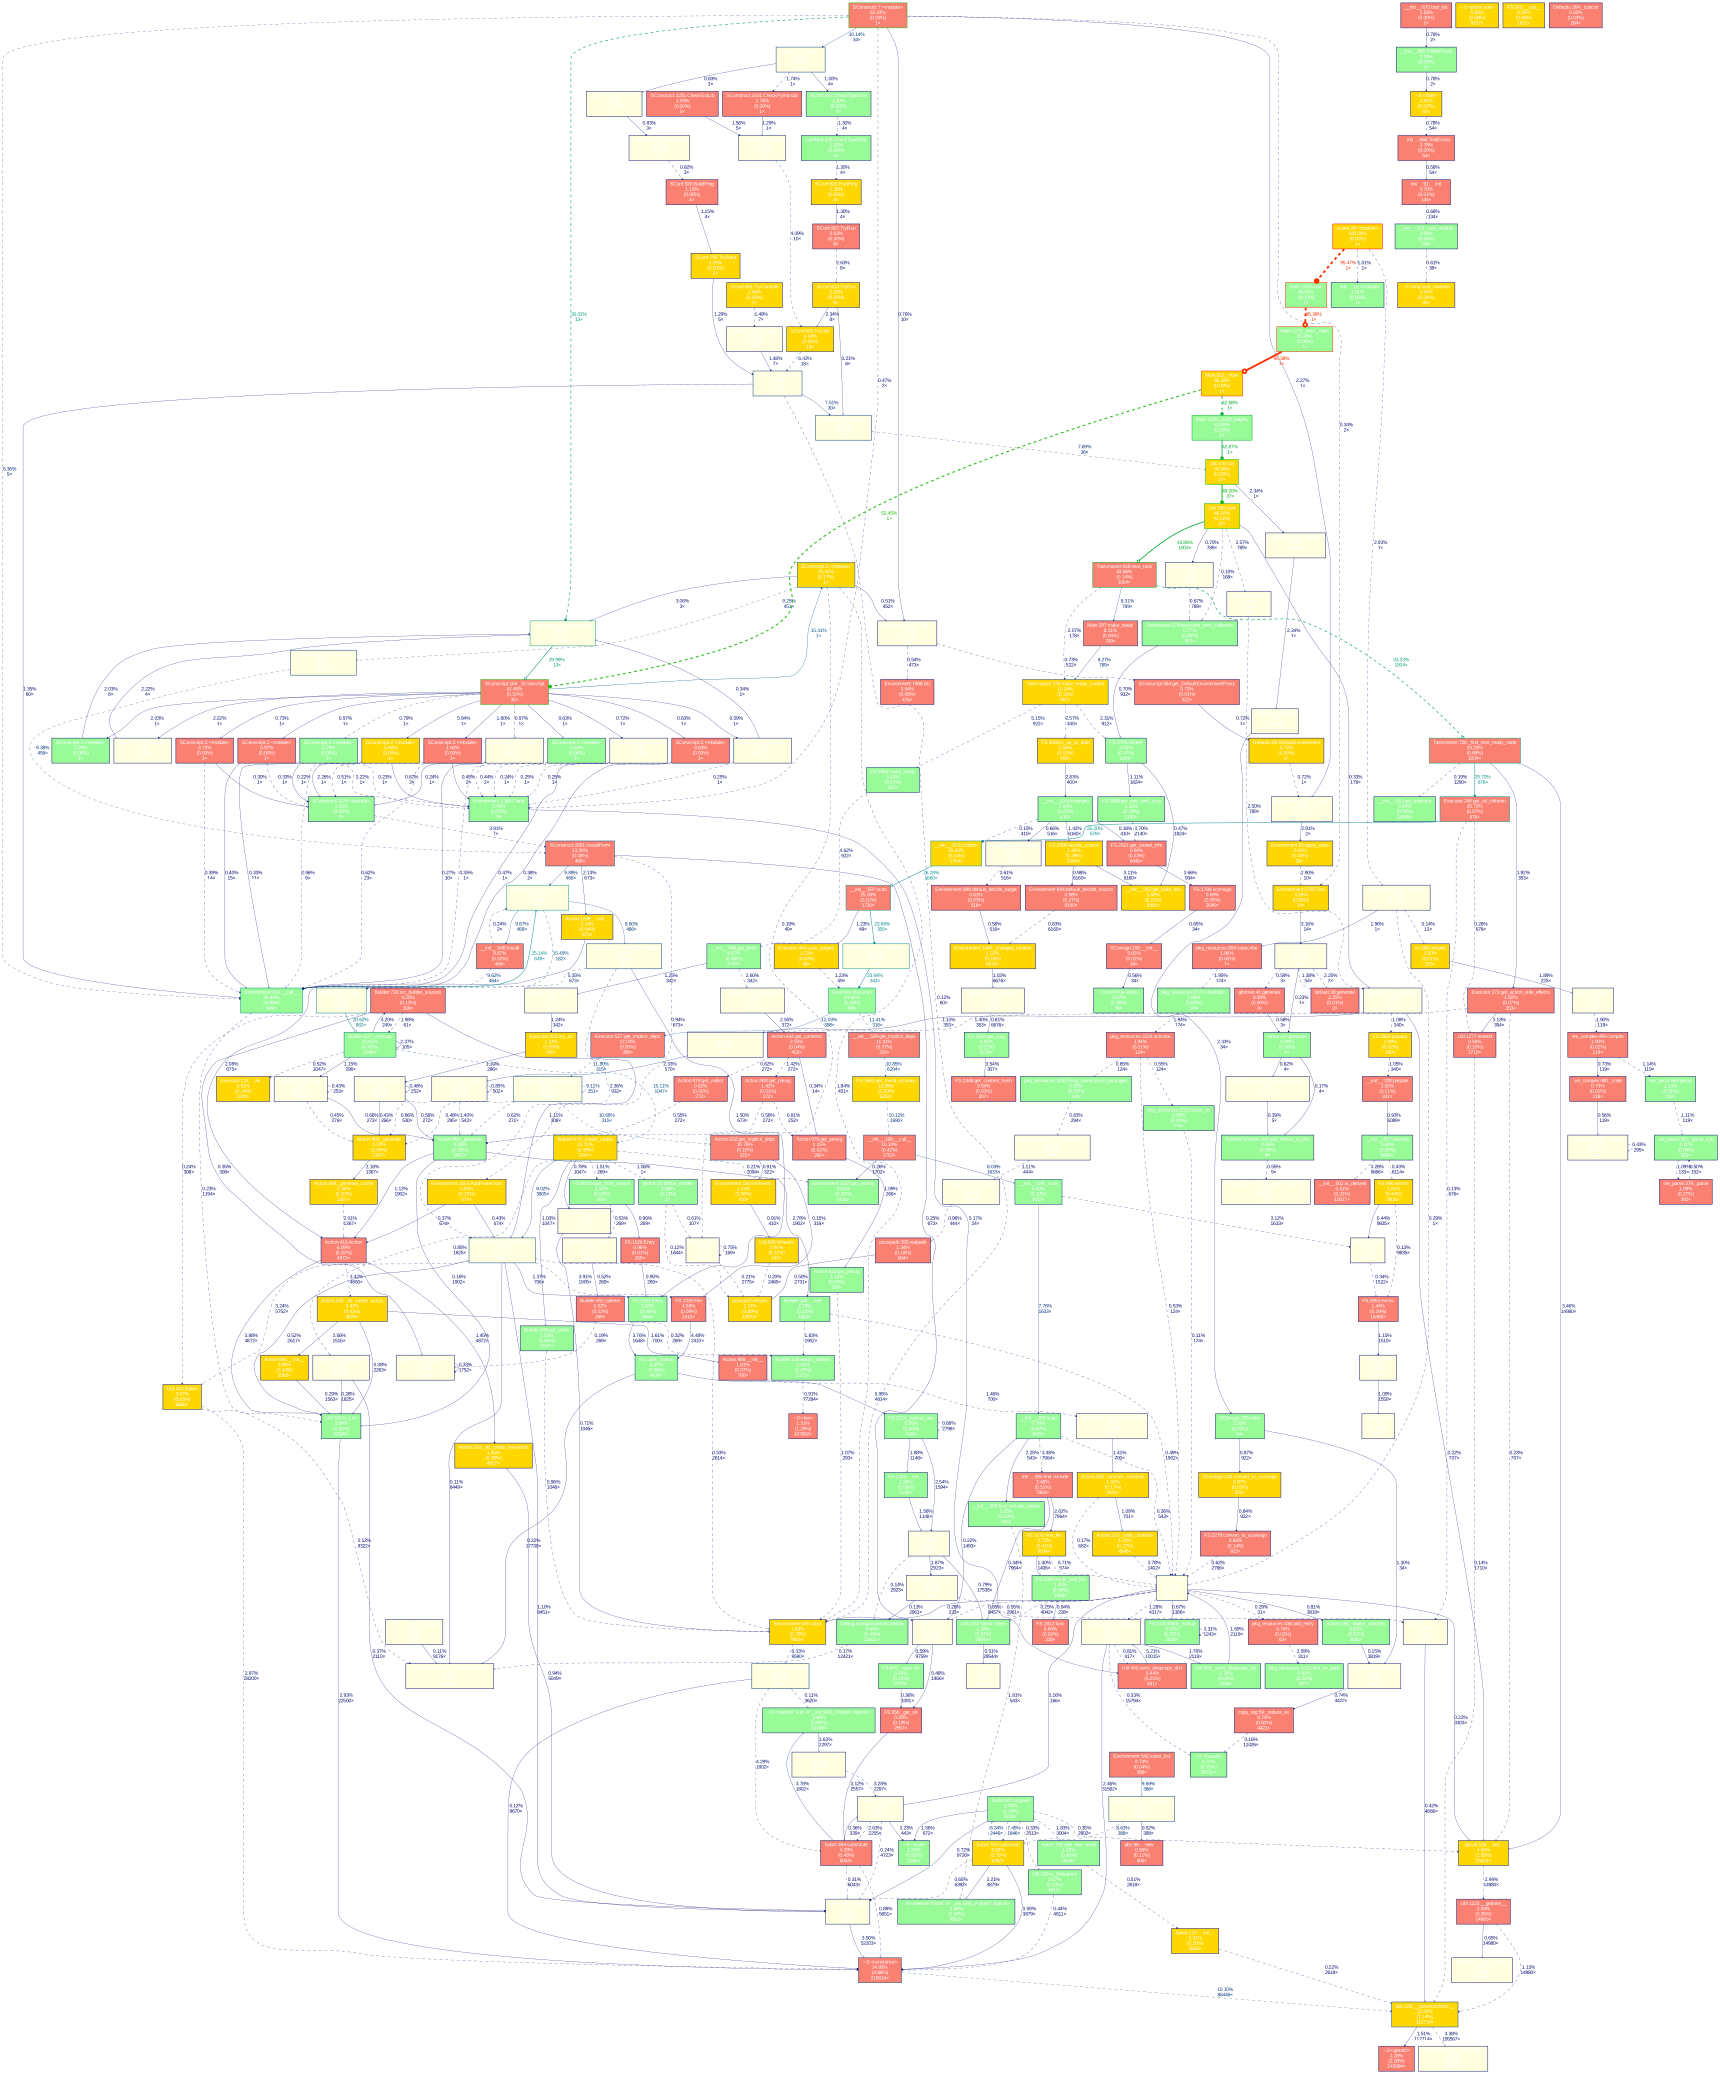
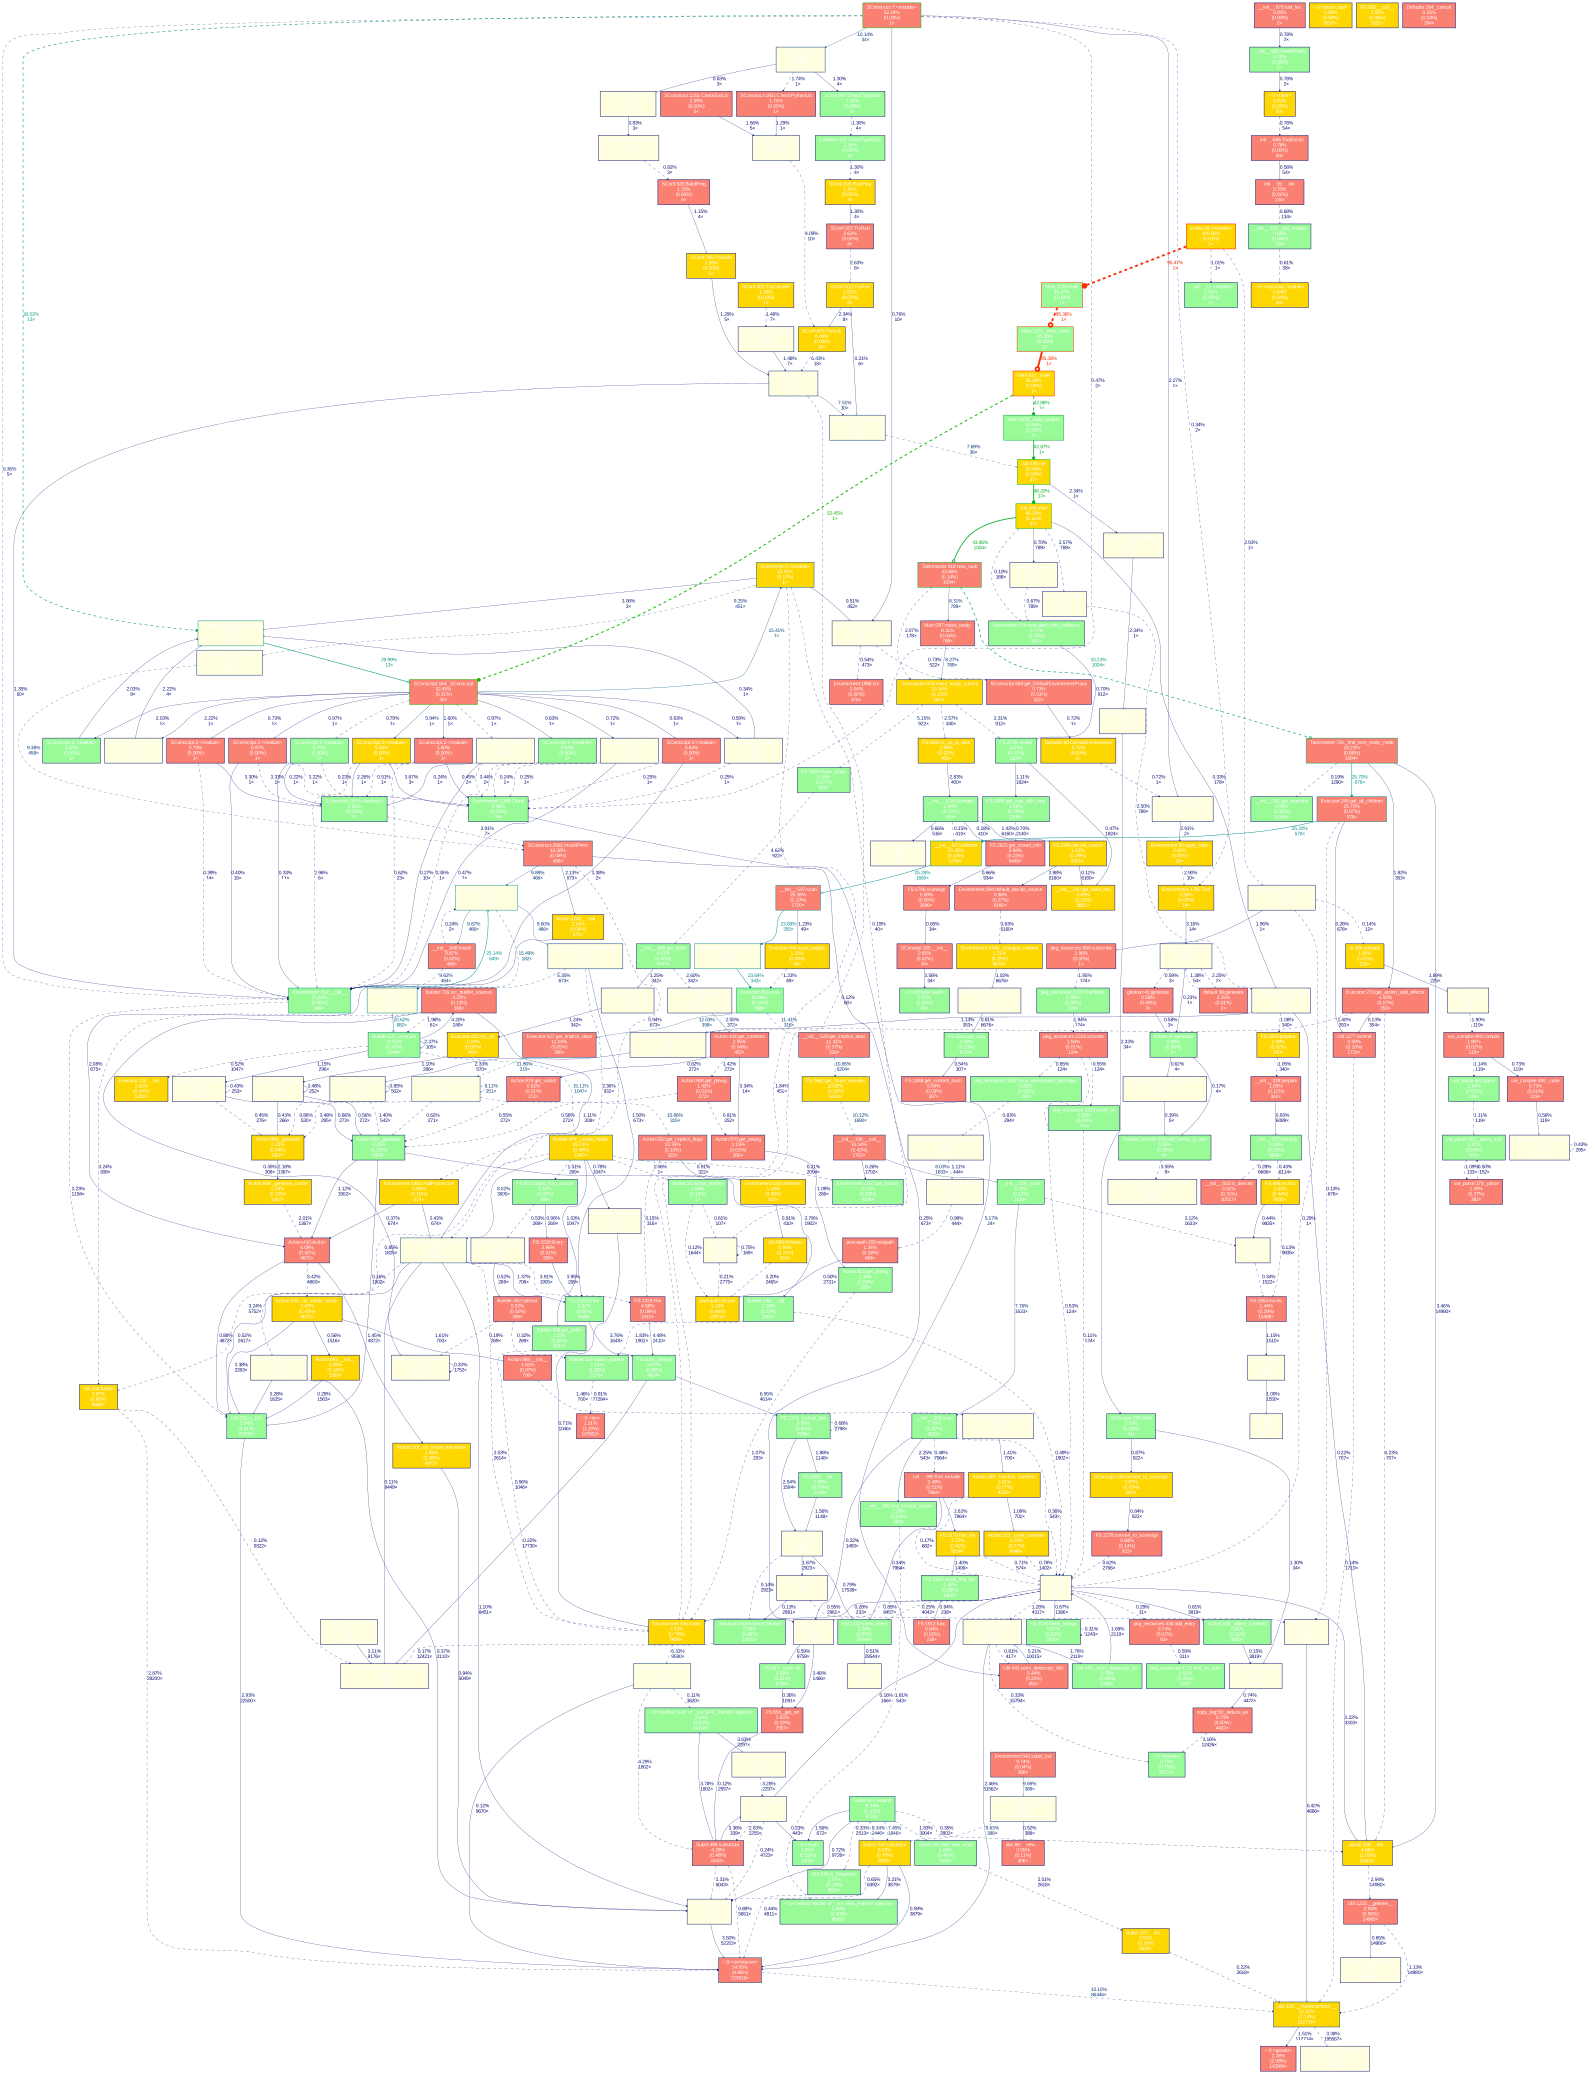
(976, 898) -> none
(1474, 928) -> (1335, 926)
(749, 1067) -> (636, 1067)
(801, 1262) -> (645, 1226)
